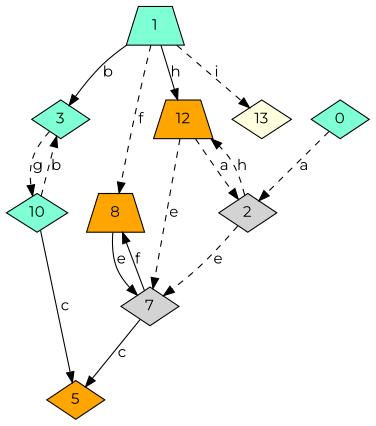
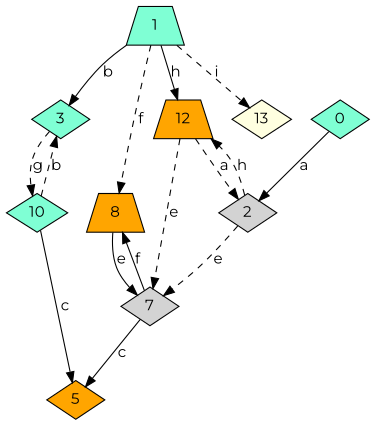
(298, 162) -> (298, 162)
